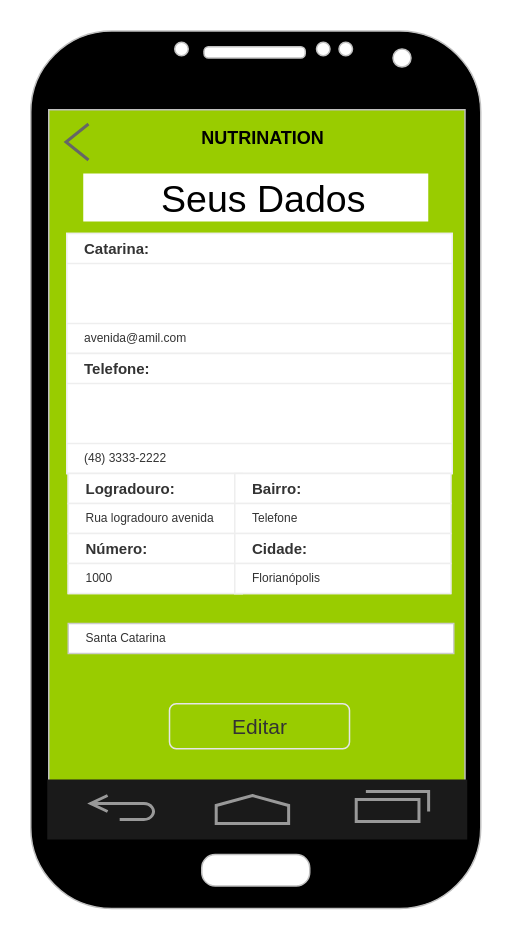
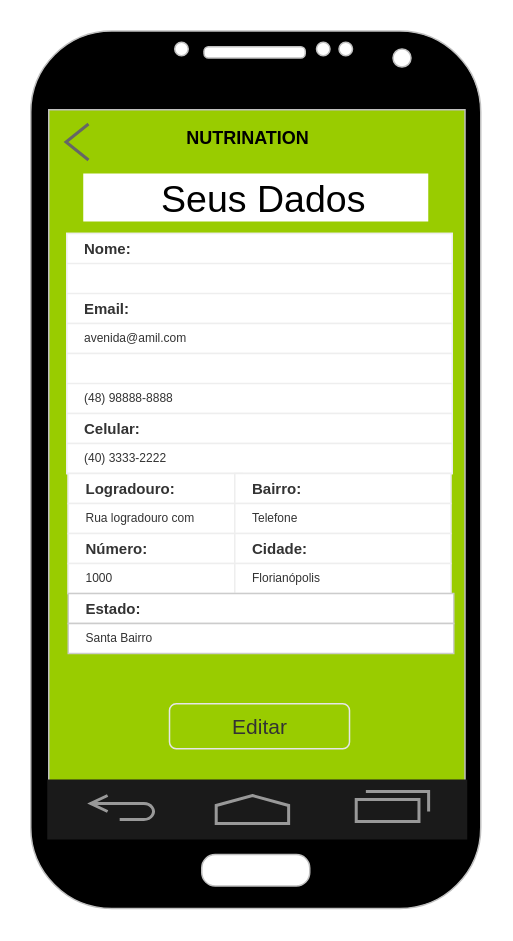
(263, 139) -> (248, 139)
(119, 248) -> (104, 248)
none -> (260, 308)
(260, 368) -> none
none -> (260, 398)
none -> (260, 428)
(130, 458) -> (130, 458)
(154, 518) -> (142, 518)
none -> (261, 608)
(130, 638) -> (123, 638)
